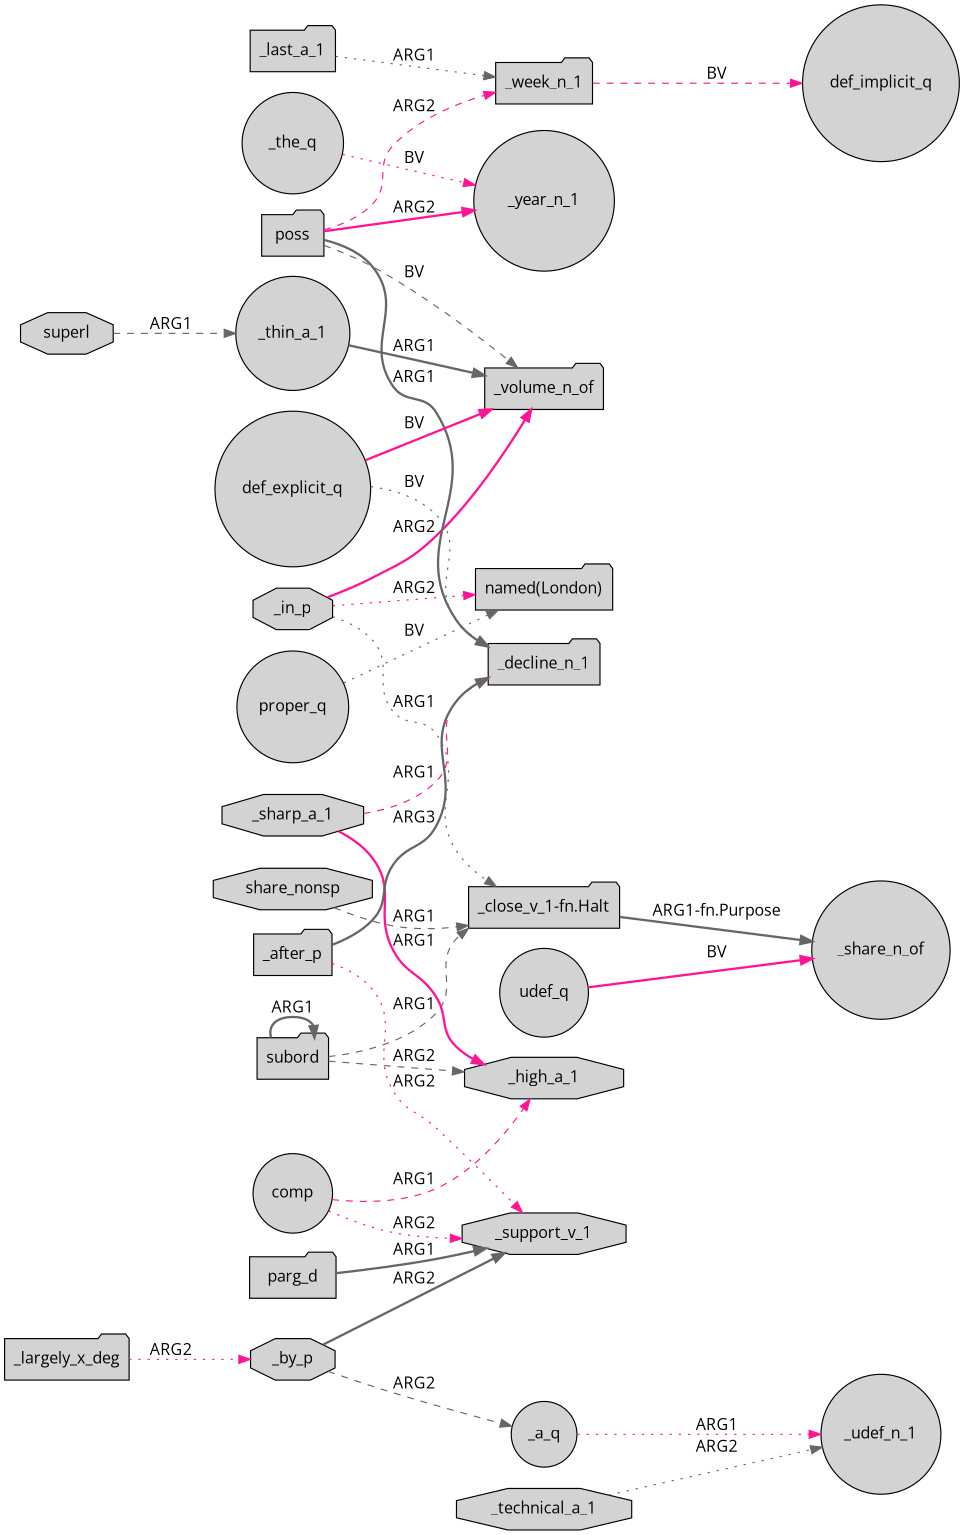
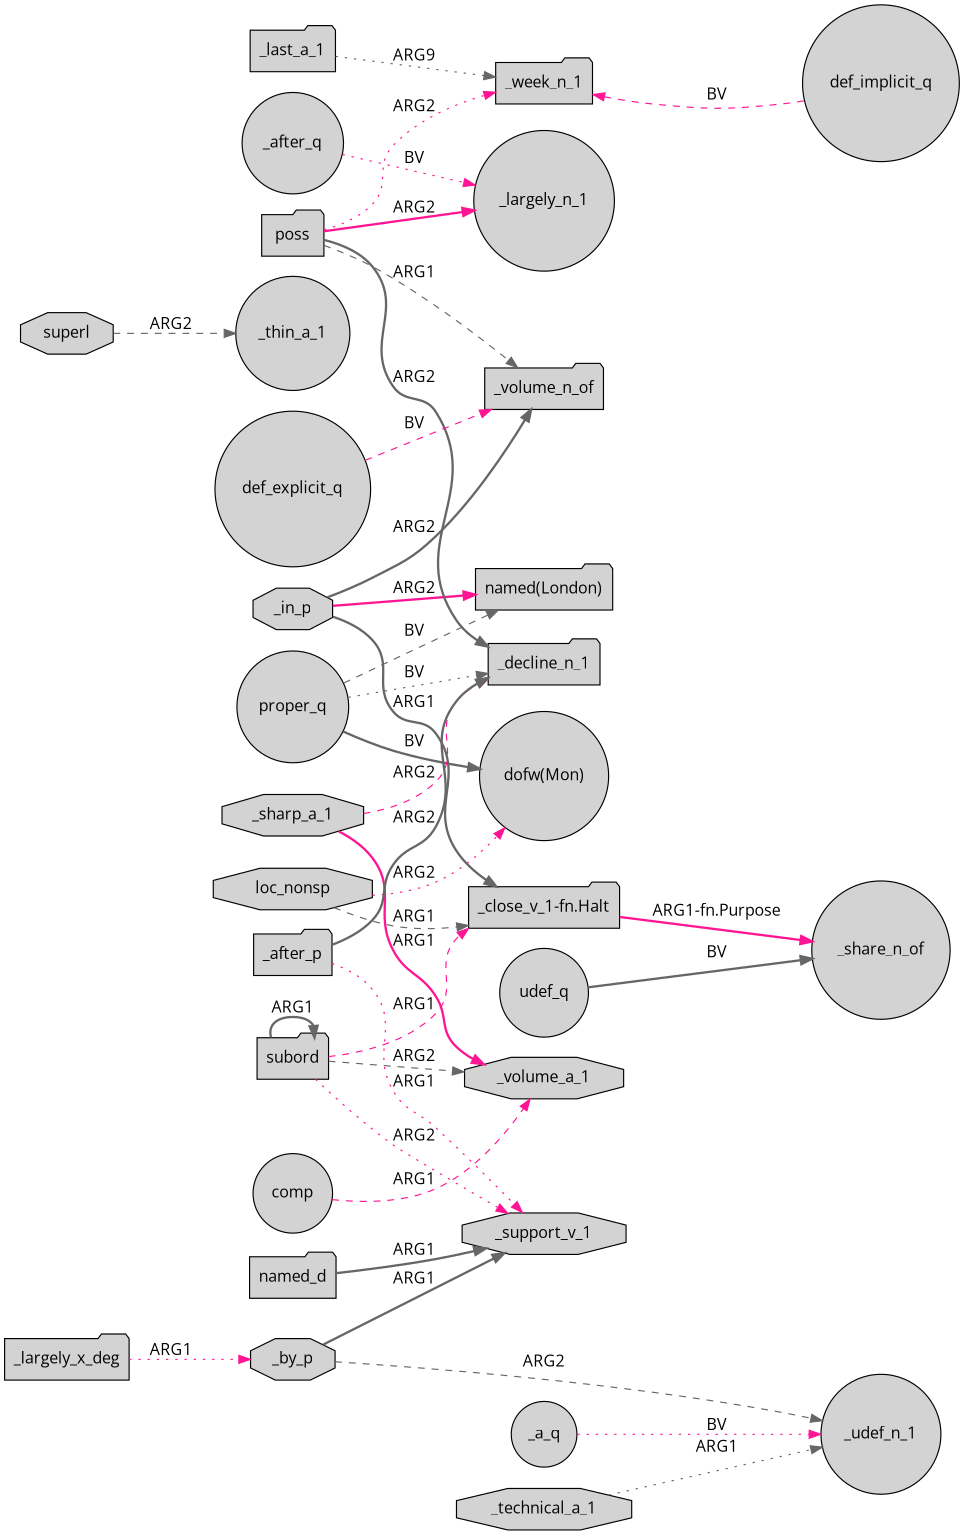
(414, 56) -> (414, 56)
(692, 83) -> (704, 108)
(293, 143) -> (293, 143)
(389, 151) -> (389, 151)
(544, 201) -> (544, 201)
(414, 273) -> (414, 273)
(171, 325) -> (171, 325)
(411, 359) -> none
(414, 378) -> (414, 378)
(423, 437) -> (423, 437)
(453, 519) -> (453, 519)
(450, 545) -> (412, 686)
(398, 601) -> (398, 601)
(416, 649) -> (416, 649)
(433, 731) -> (433, 731)
(414, 773) -> (414, 773)
none -> (544, 776)
(414, 818) -> (414, 818)
(293, 889) -> (293, 889)
(710, 928) -> (710, 928)
(694, 974) -> (694, 974)
(423, 1024) -> (423, 1024)
(544, 1078) -> (544, 1078)
(414, 1082) -> (414, 1082)
(388, 1231) -> (401, 1150)
(293, 1278) -> (293, 1278)
(414, 1279) -> (414, 1279)
(171, 1351) -> (171, 1351)
(414, 1399) -> (574, 1383)
(717, 1426) -> (717, 1426)
(717, 1448) -> (717, 1448)
